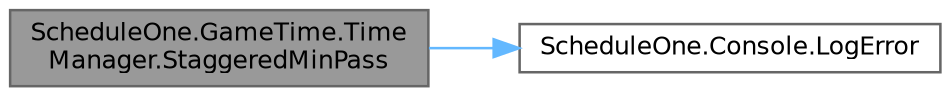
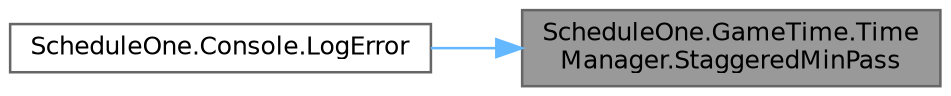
(461, 48) -> (464, 48)
